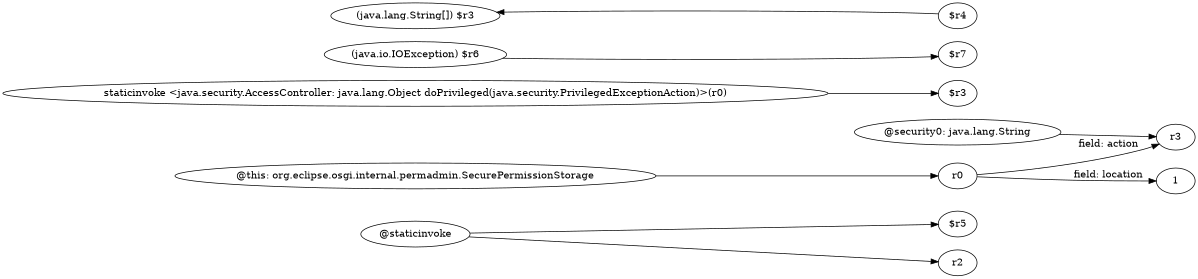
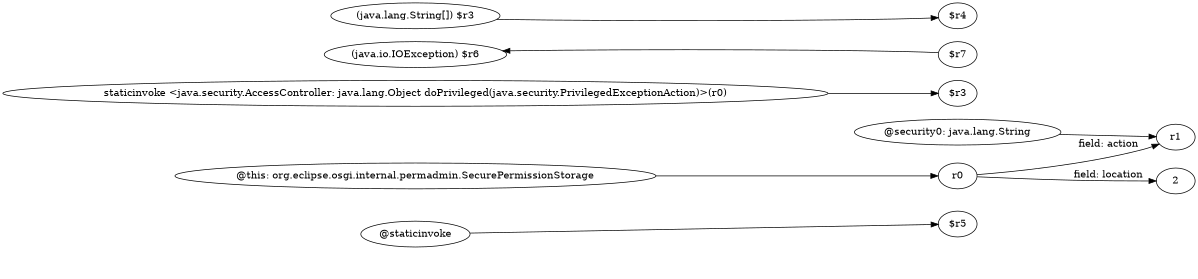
(721, 11) -> (714, 21)
(717, 59) -> (724, 50)
(1176, 137) -> (1176, 137)
(1176, 181) -> (1176, 181)
(958, 263) -> none
